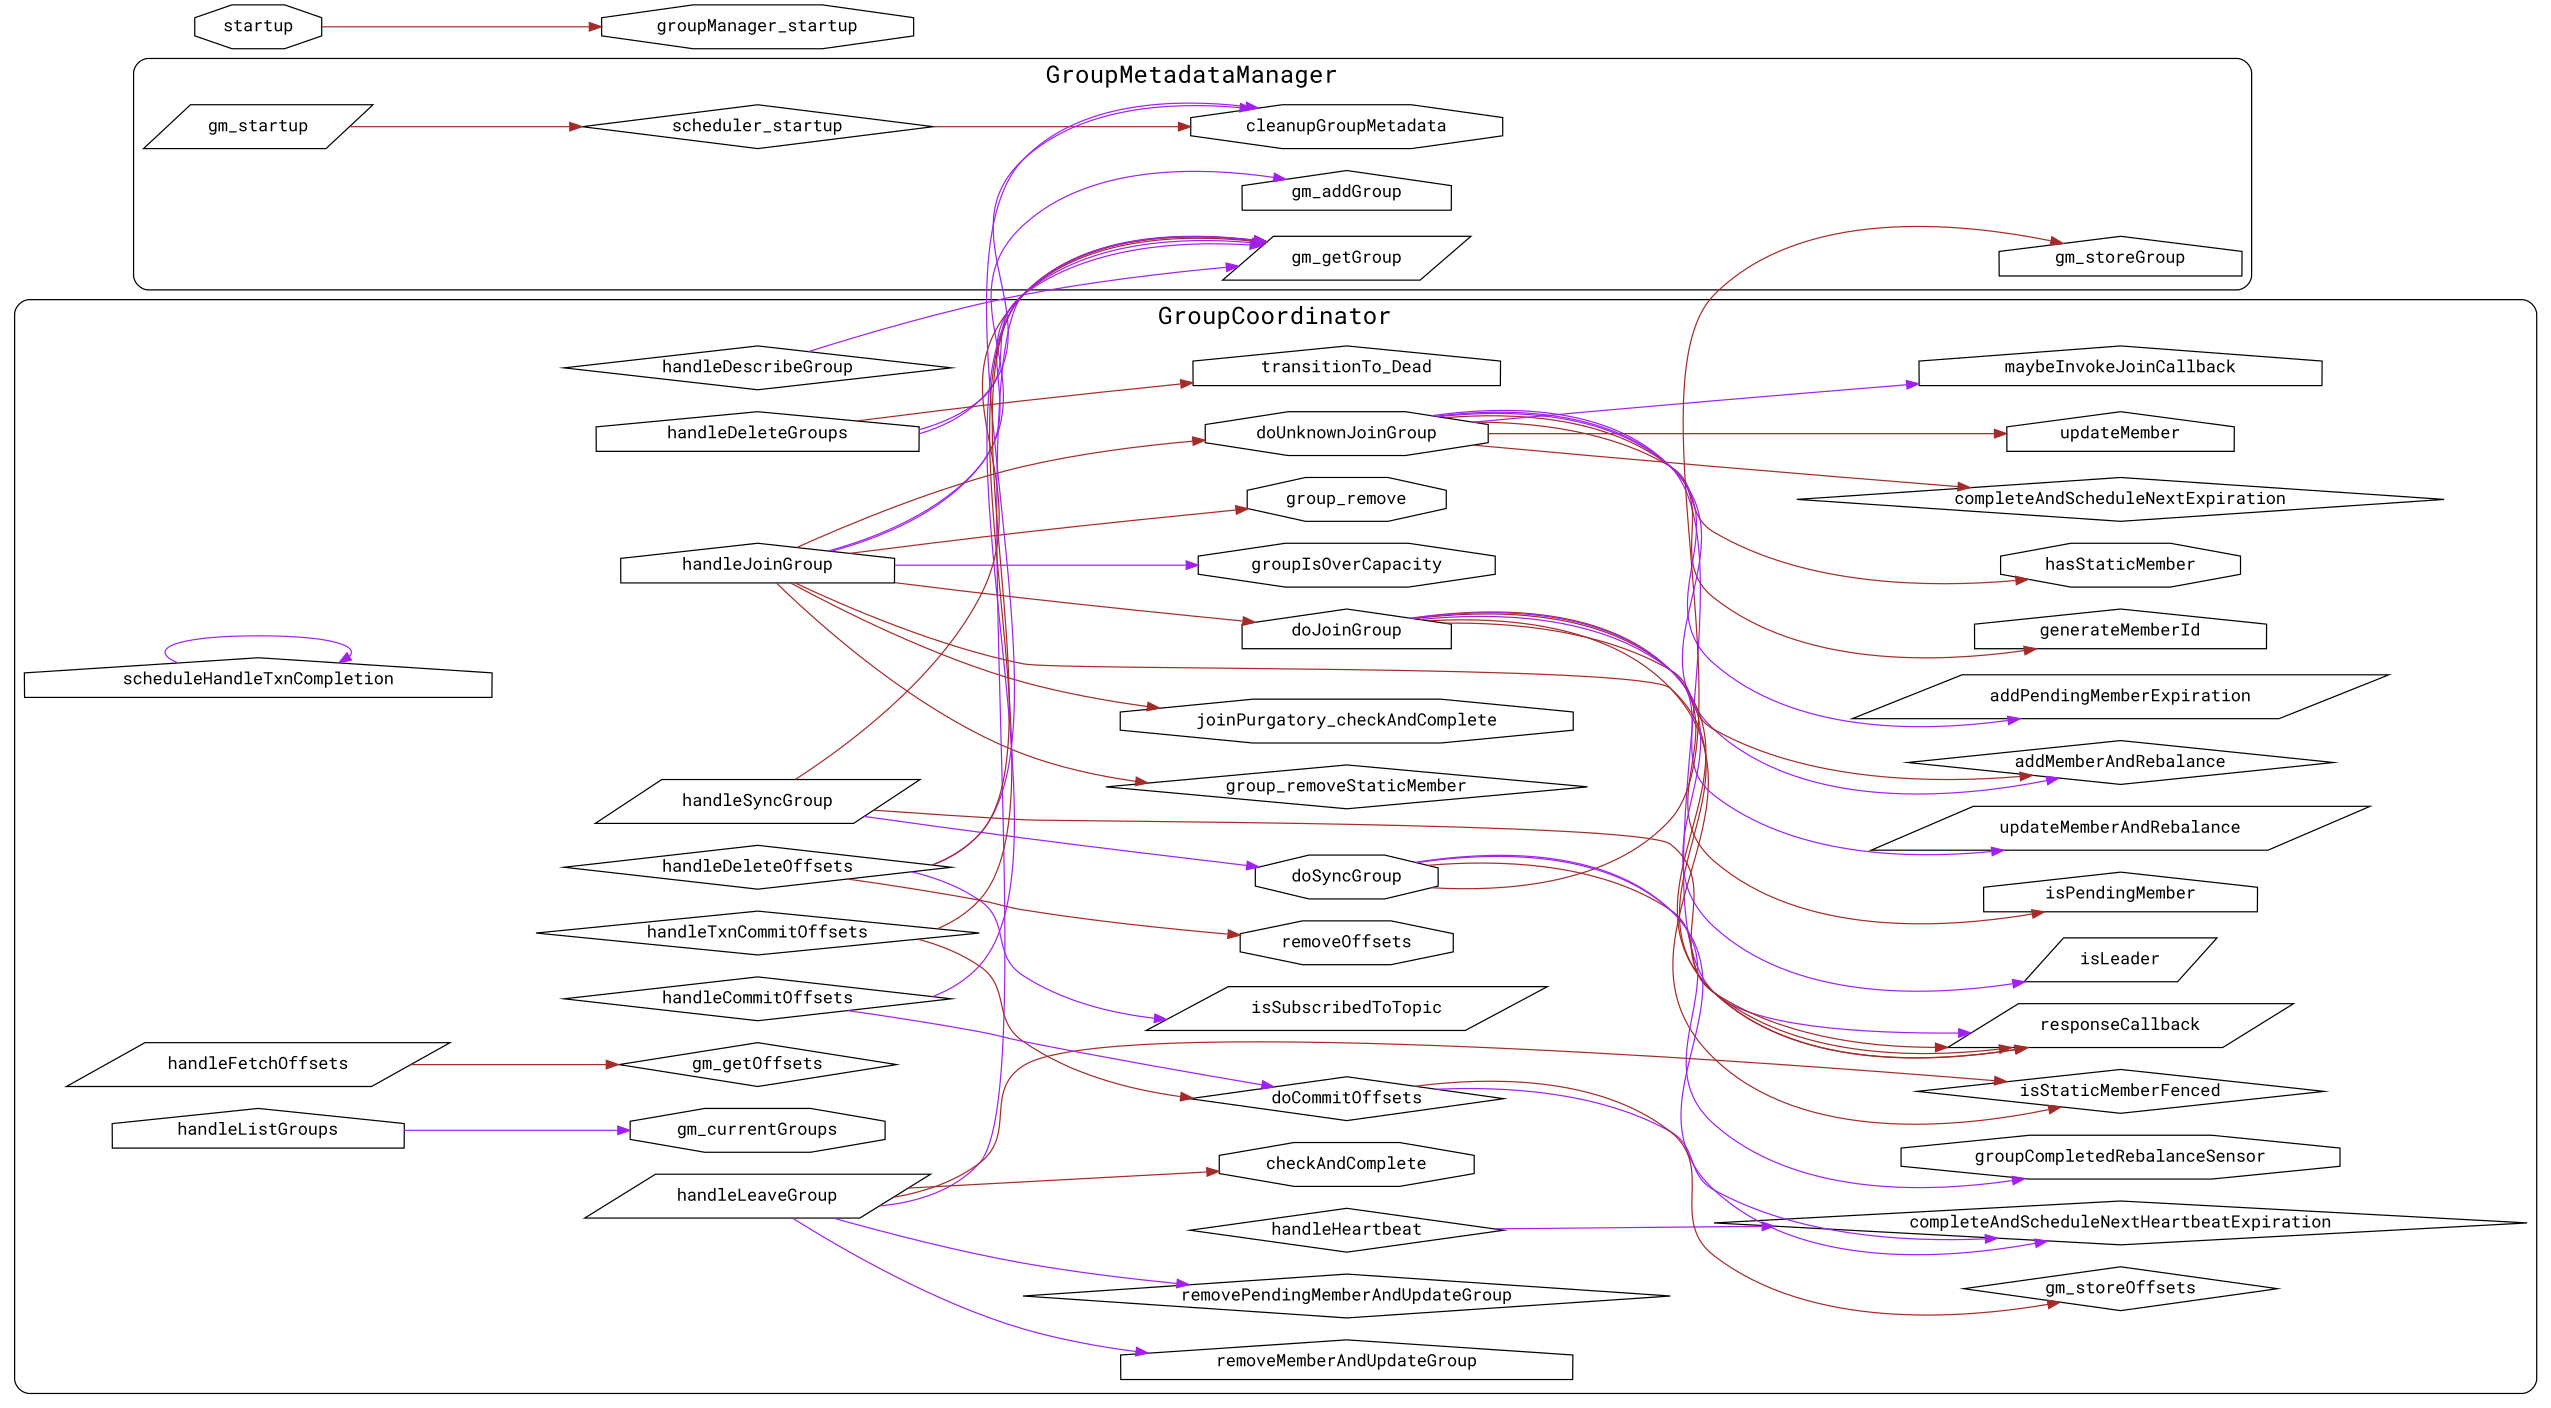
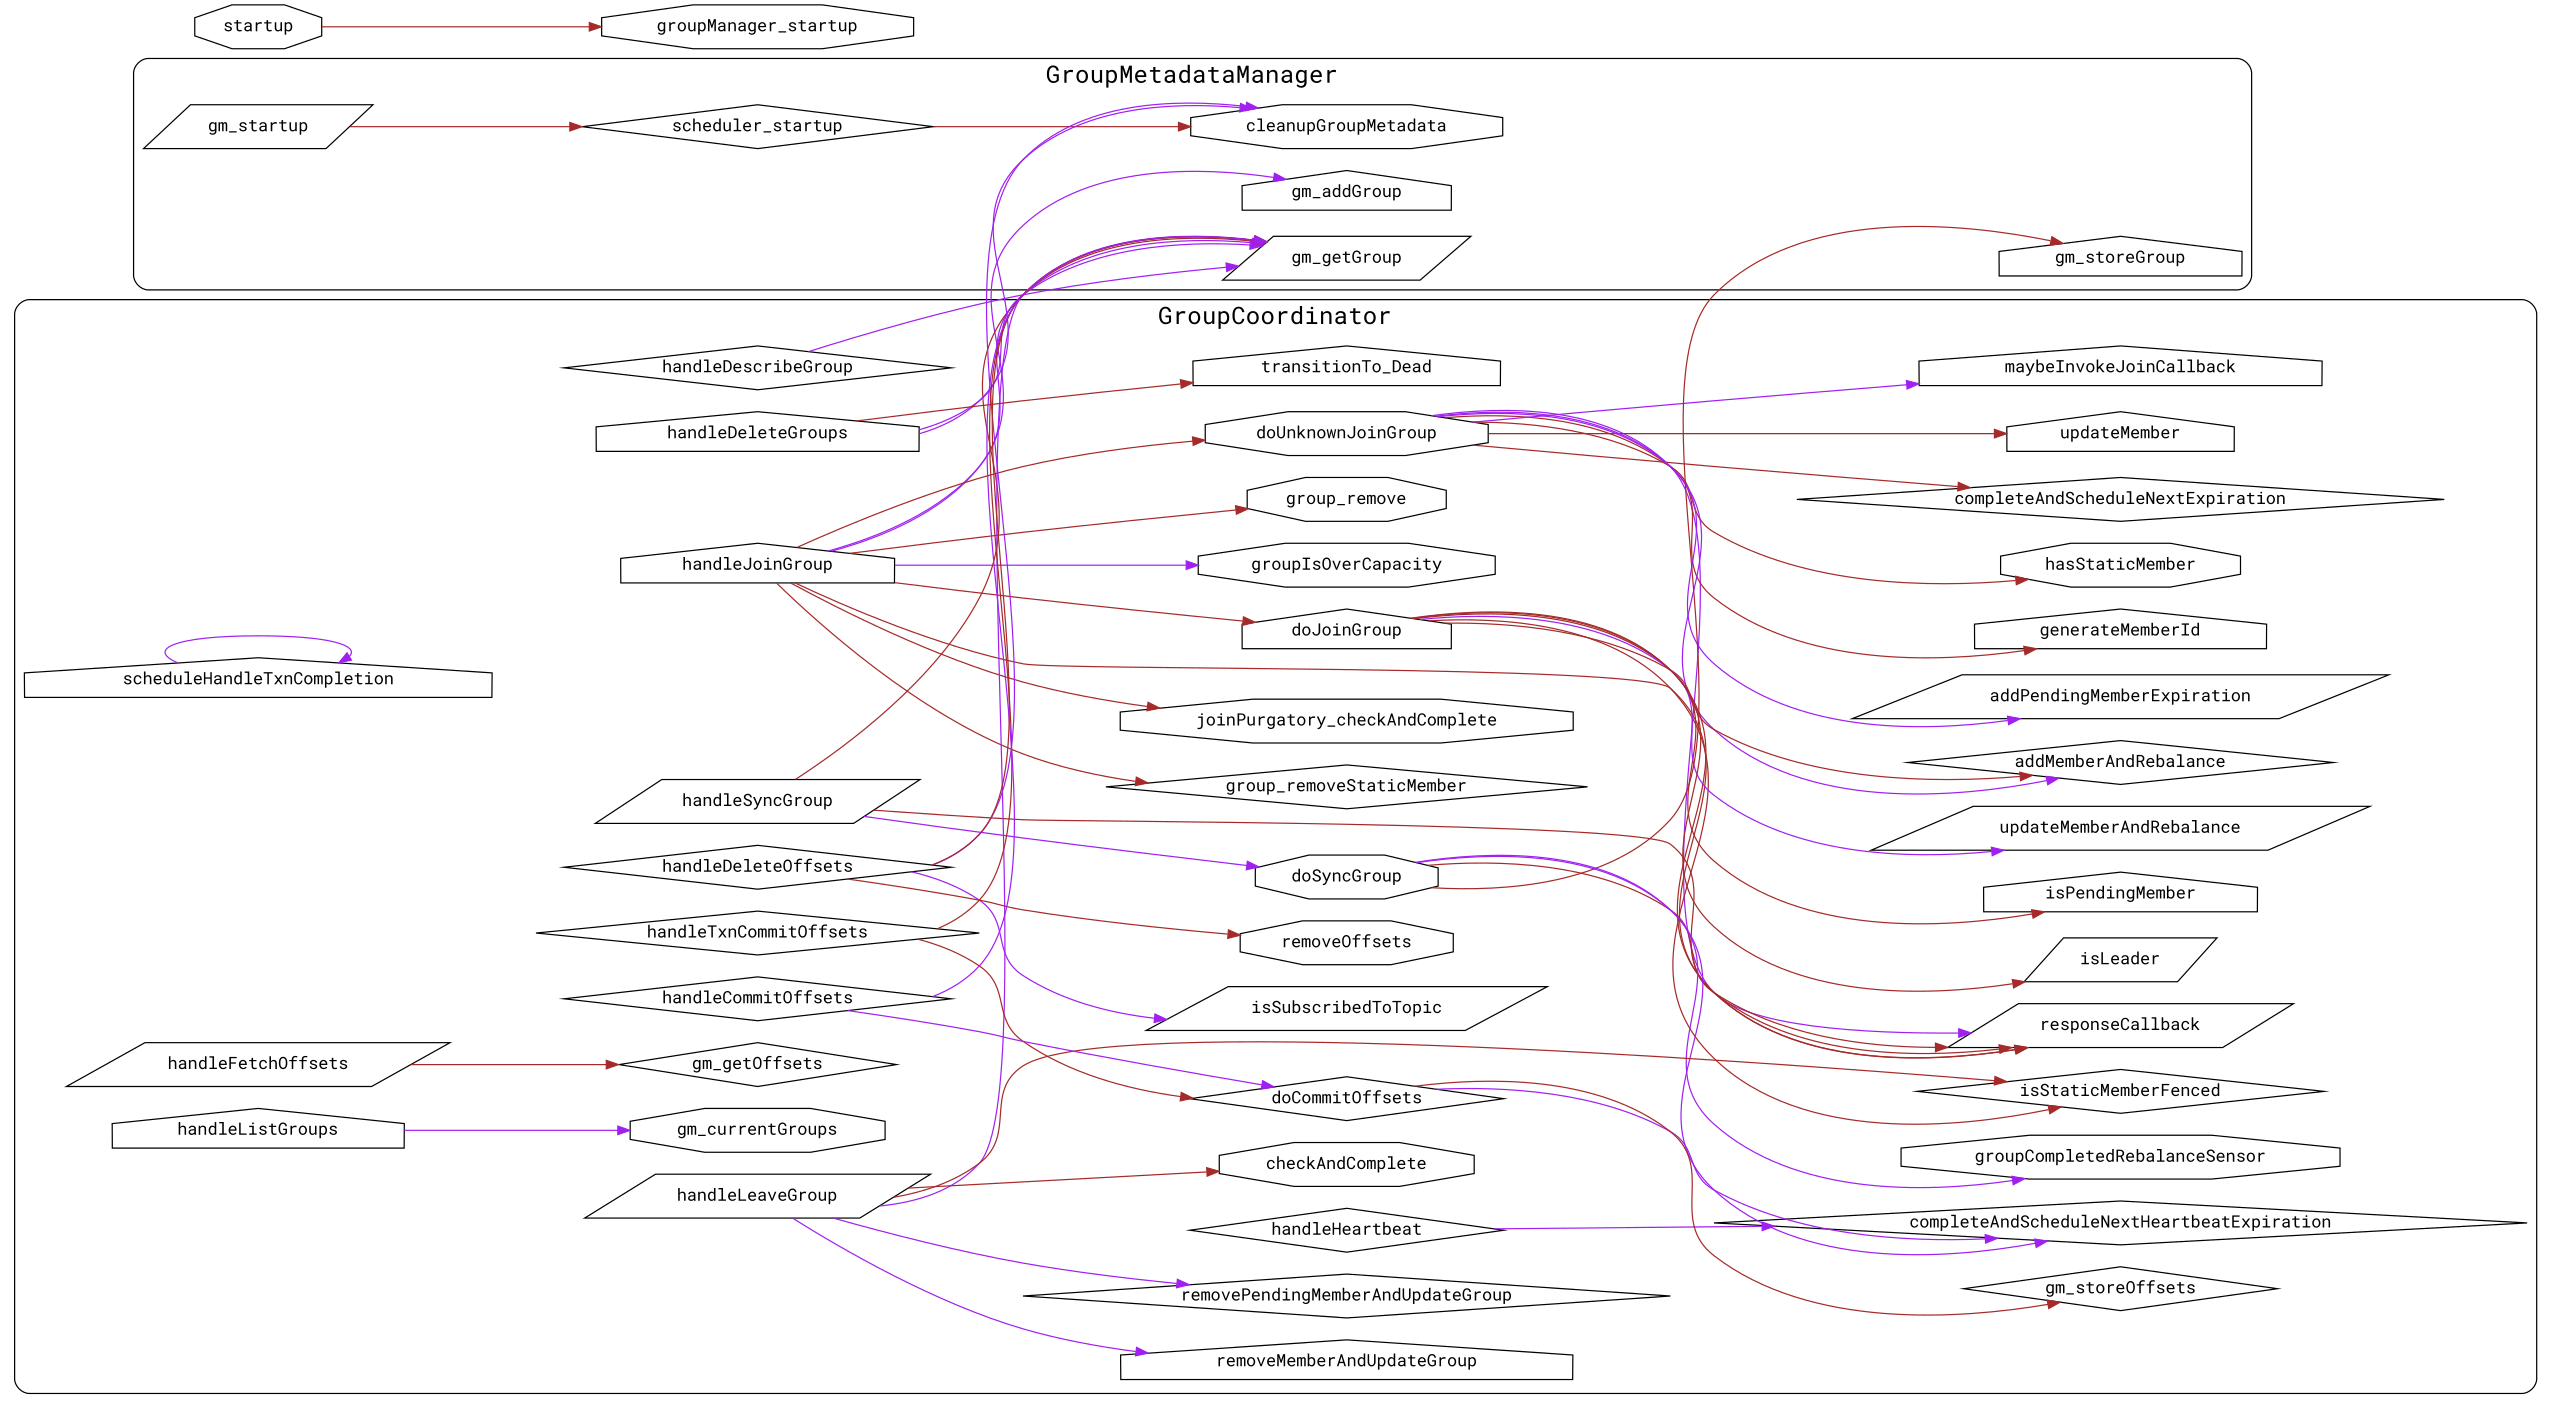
(1708, 919) -> (1708, 919)
